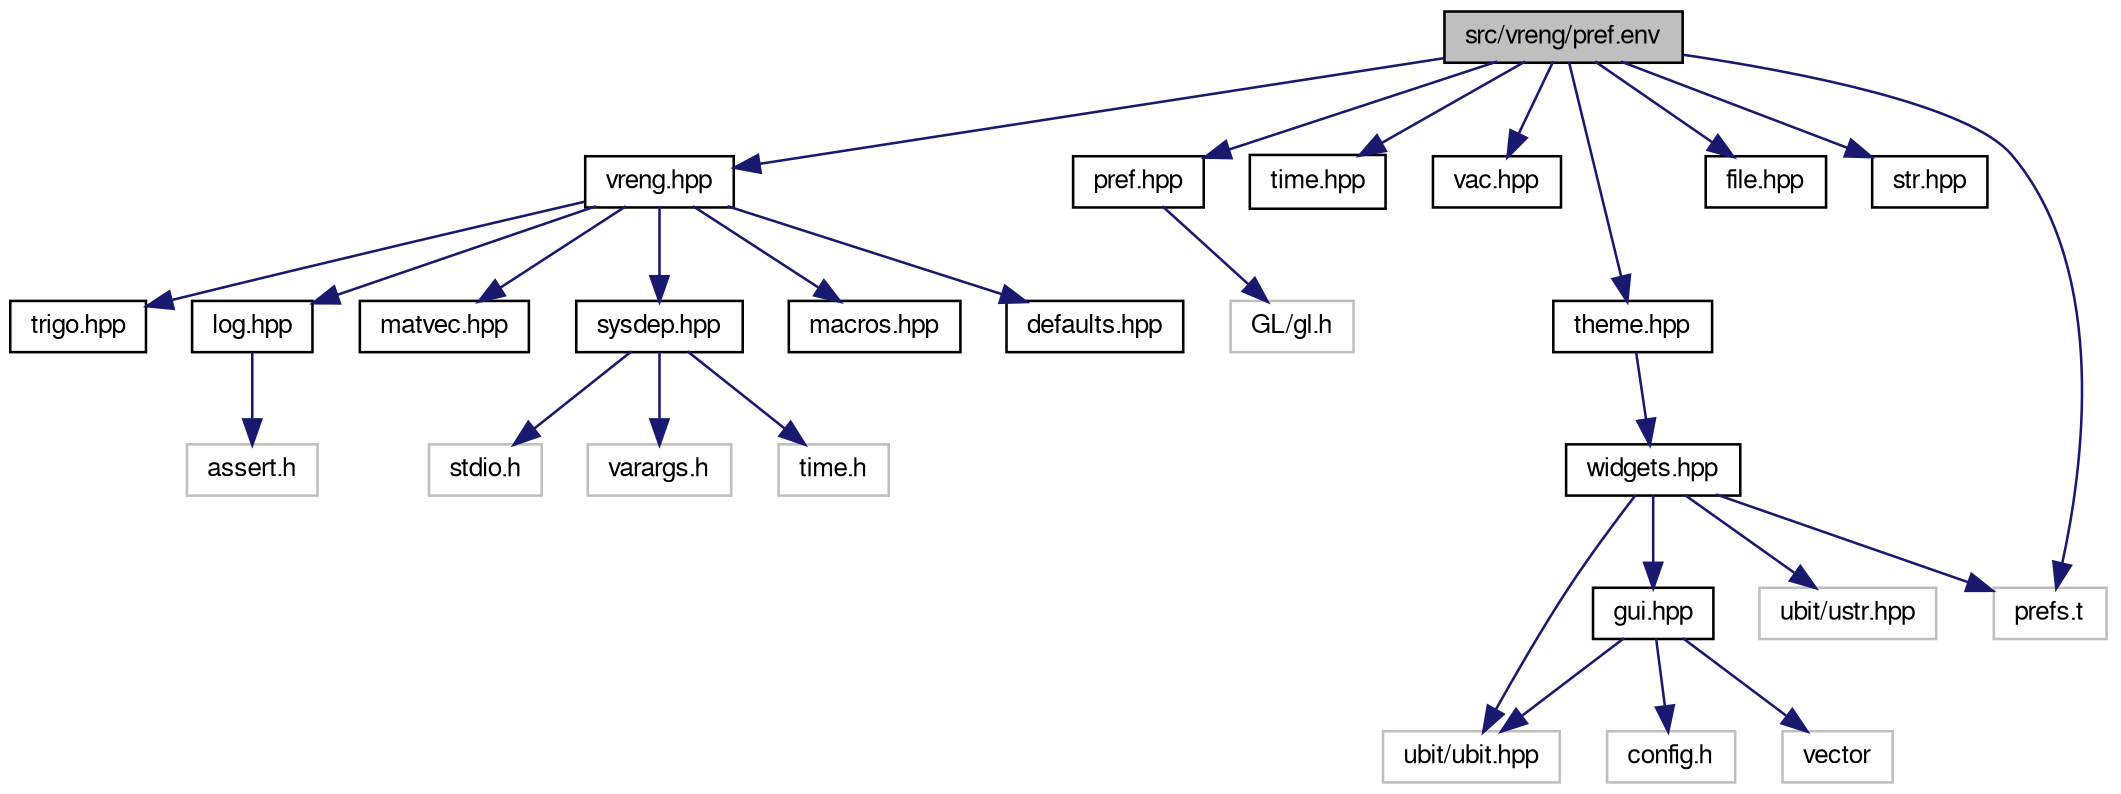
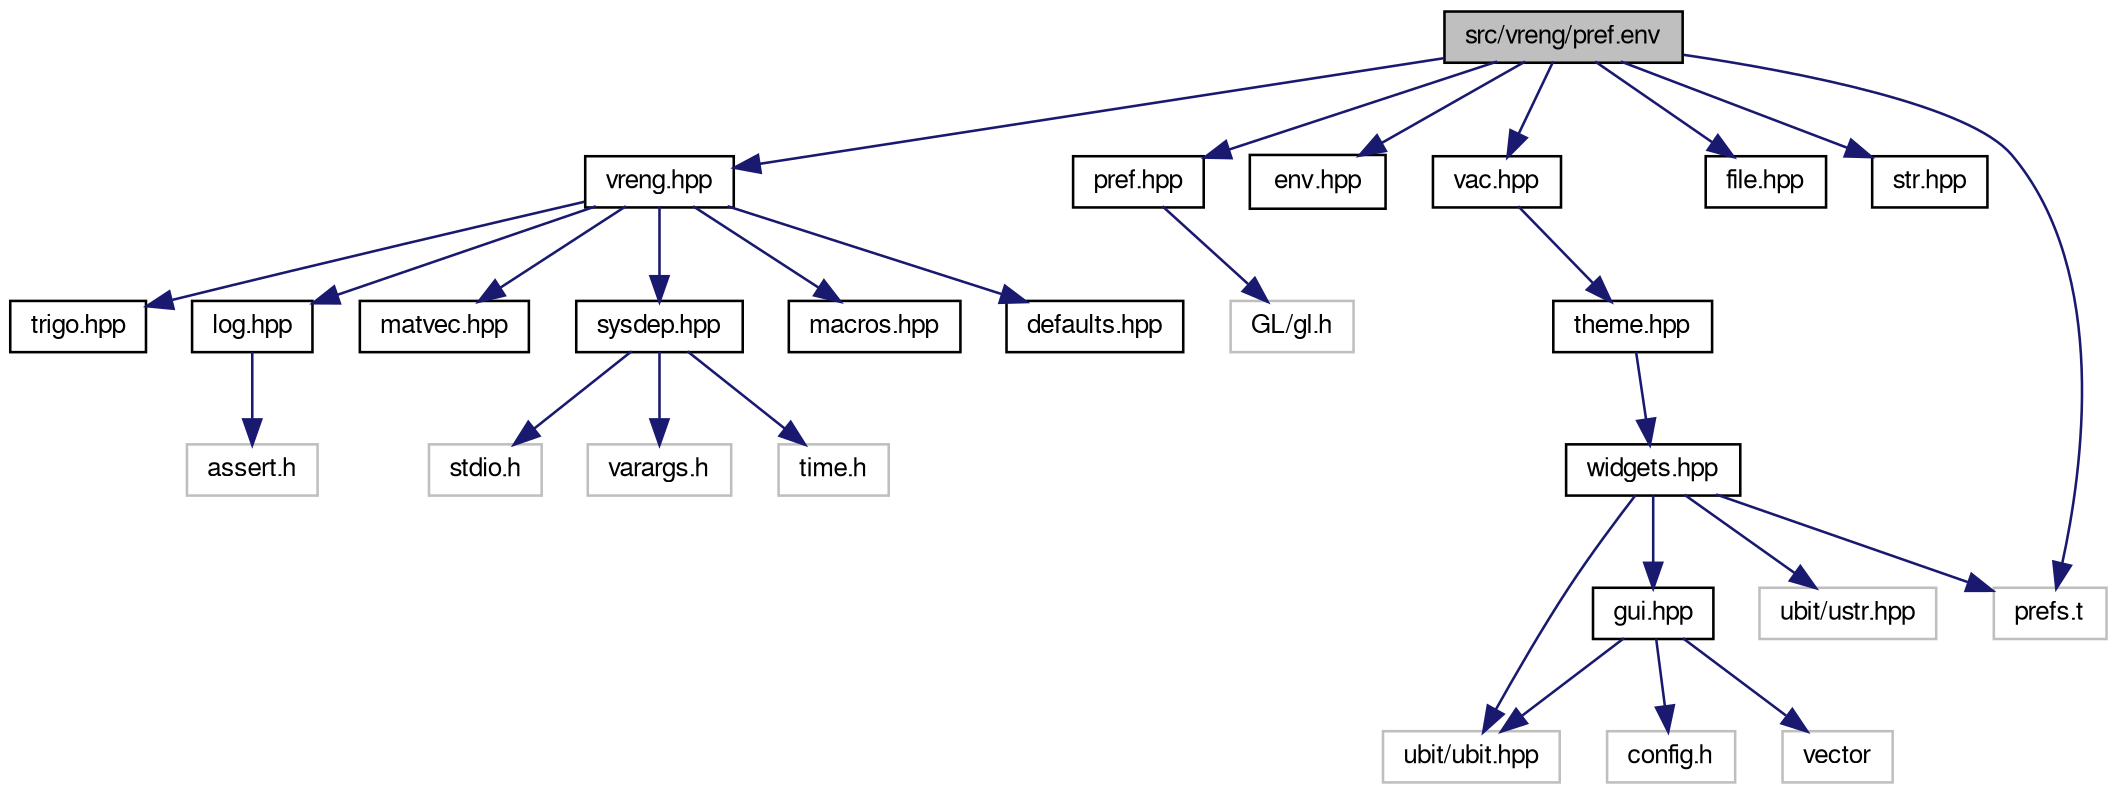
(1595, 169) -> (1556, 245)
(1318, 182) -> (1318, 182)
